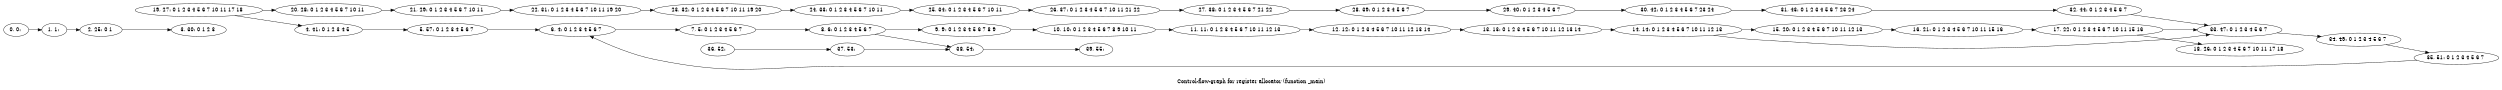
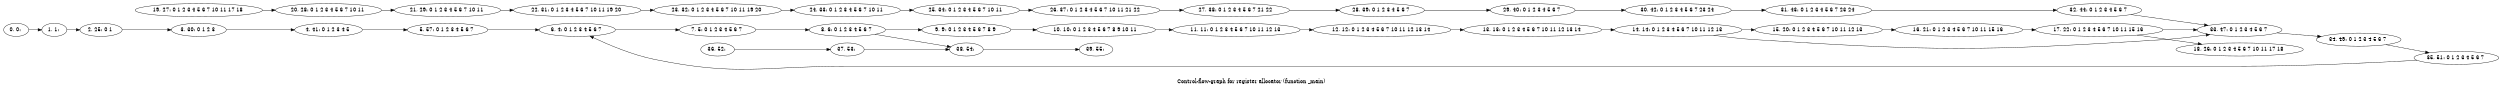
(266, 20) -> (259, 30)
